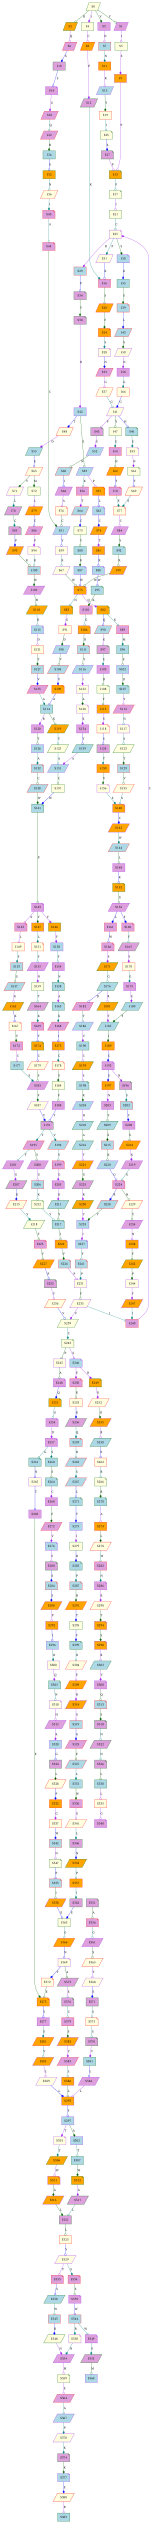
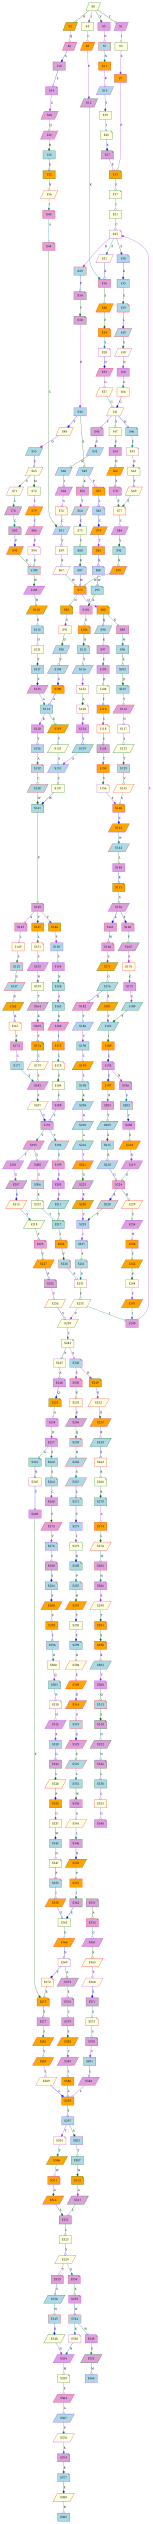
(110, 797) -> (110, 797)
